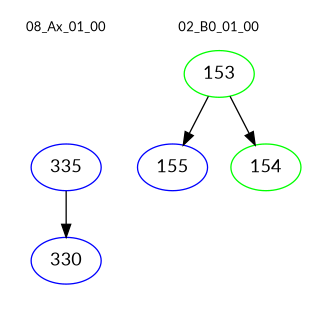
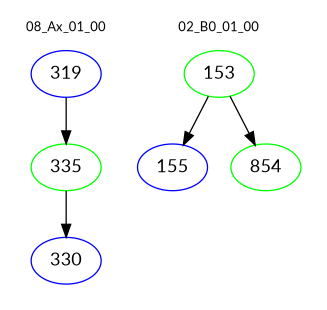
none -> (66, 74)
(66, 167) -> (66, 167)
(266, 167) -> (266, 167)
